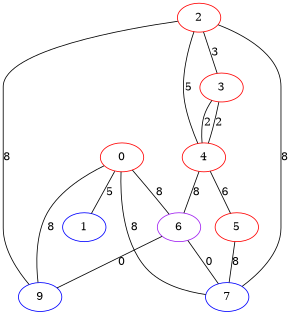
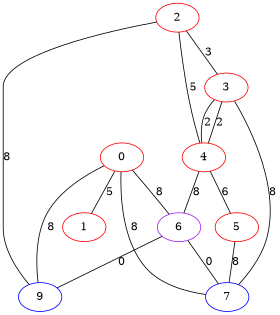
(281, 147) -> (269, 194)
(84, 227) -> (84, 227)
